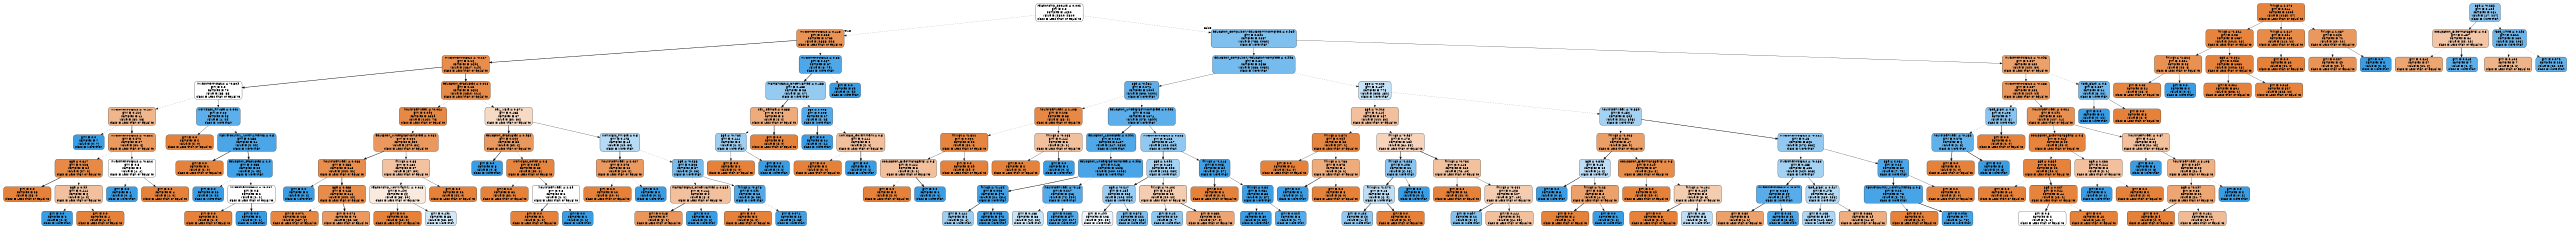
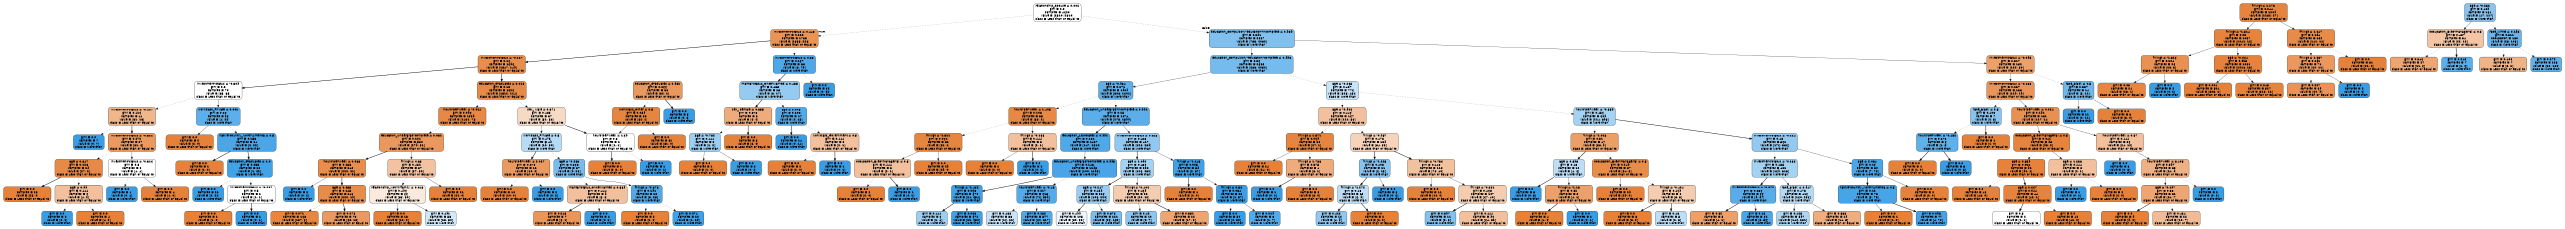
(2306, 25) -> (2311, 50)
(2510, 38) -> (2505, 38)
(820, 64) -> (794, 64)
(509, 128) -> (575, 129)
